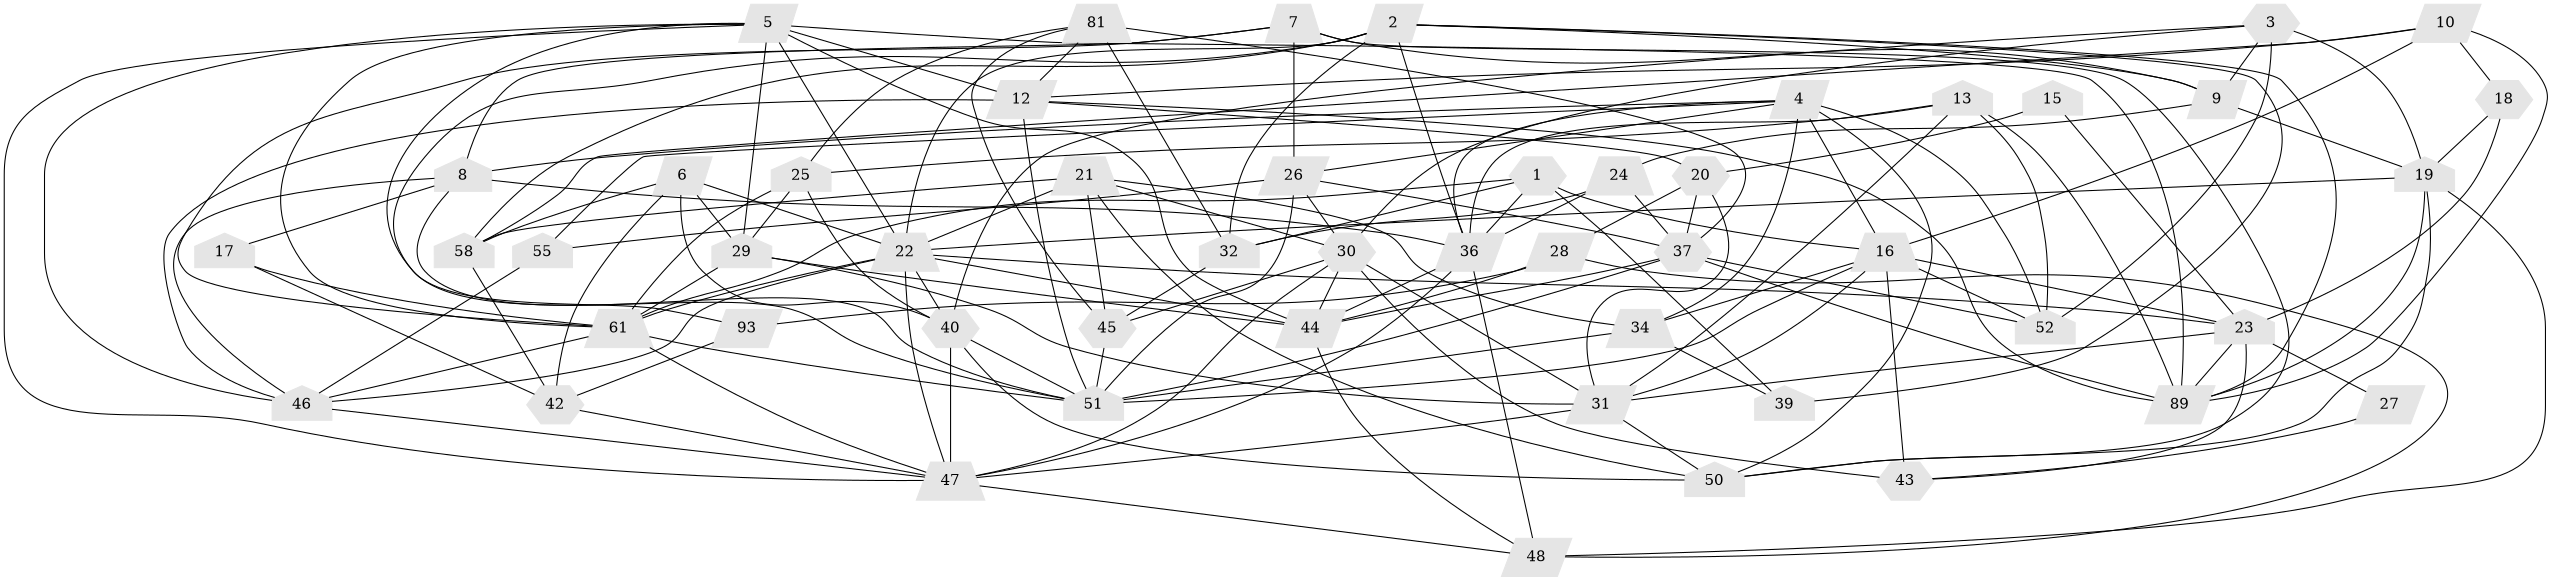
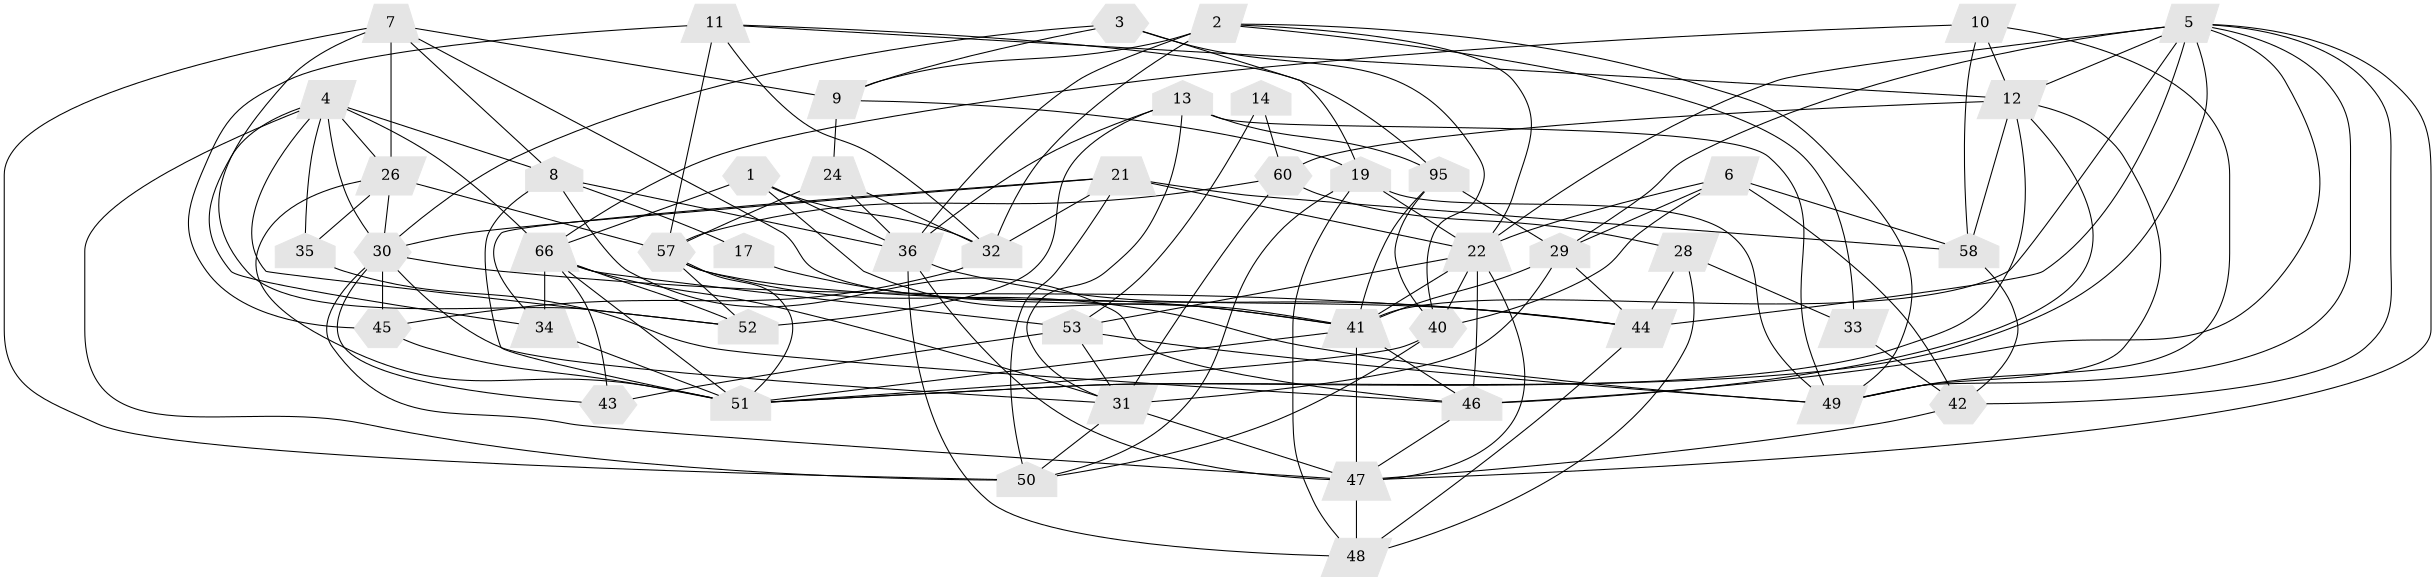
(1097, 23) -> (715, 23)
(876, 69) -> (1990, 177)
(2053, 100) -> (1261, 100)
(2504, 100) -> none
(1576, 116) -> (341, 179)
(801, 176) -> (1439, 176)
(1701, 176) -> (1283, 176)
(2198, 200) -> (324, 302)
(543, 252) -> (305, 252)
(1096, 252) -> (1050, 218)
(1683, 252) -> (667, 252)
(1885, 252) -> (545, 252)
(1110, 291) -> none
(619, 329) -> (1356, 329)
(747, 329) -> (1853, 329)
(2244, 329) -> (1072, 329)
(395, 331) -> (2384, 324)
(951, 405) -> none
(1785, 405) -> none
(2180, 405) -> (1832, 405)
(2390, 405) -> none
